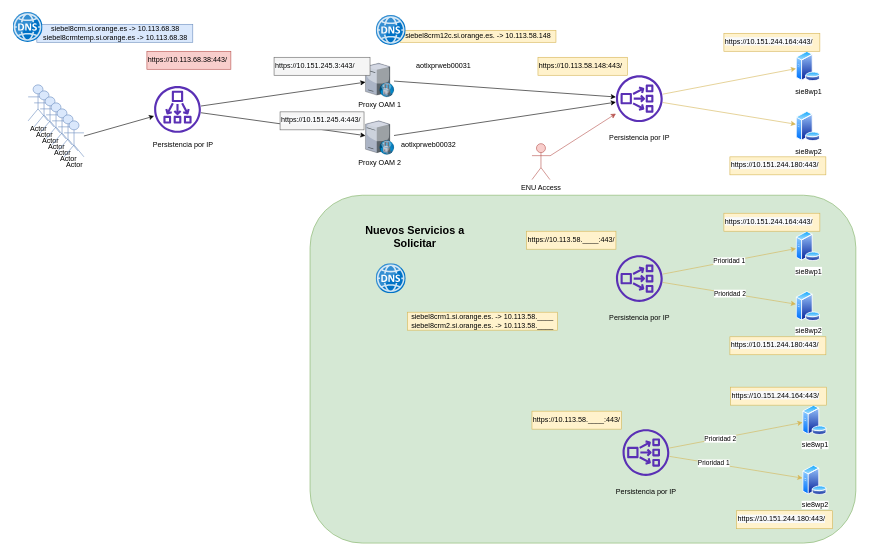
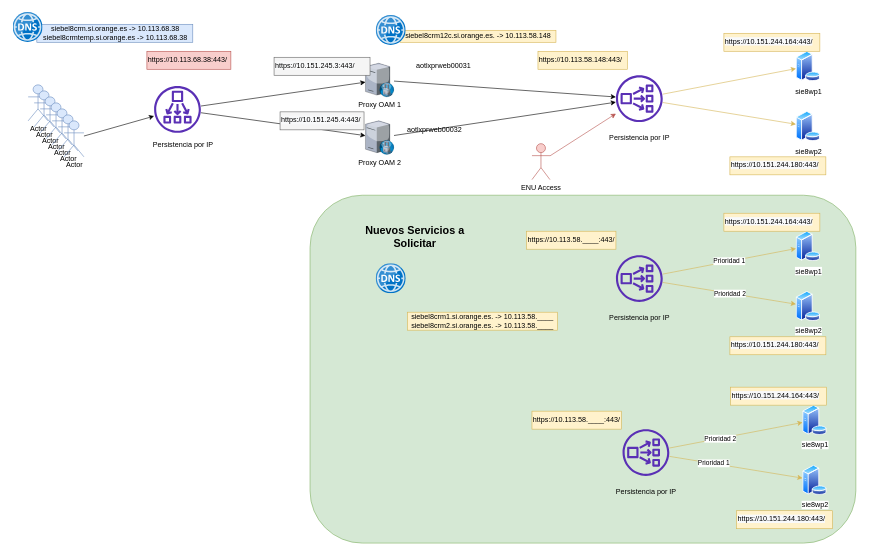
(583, 66) -> (583, 60)
(436, 146) -> (442, 131)
